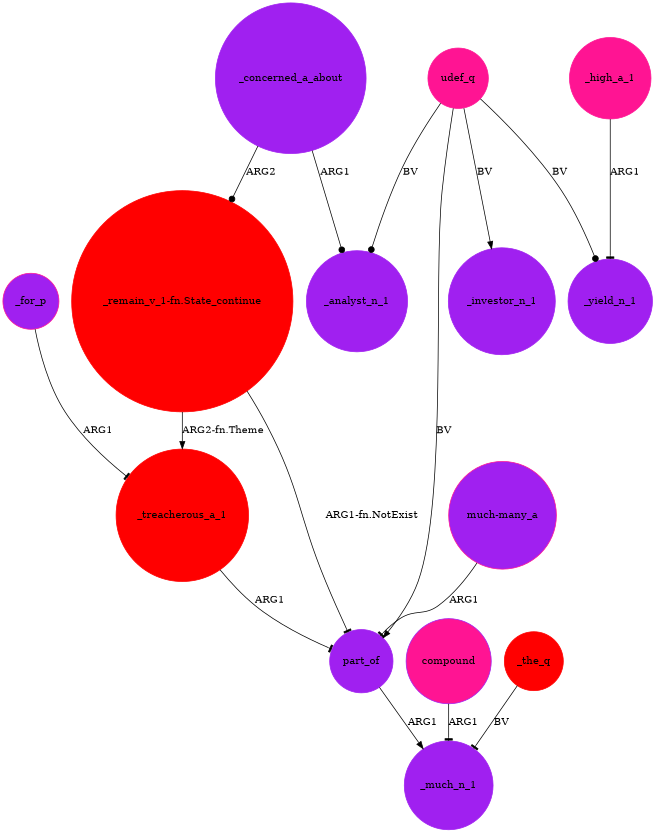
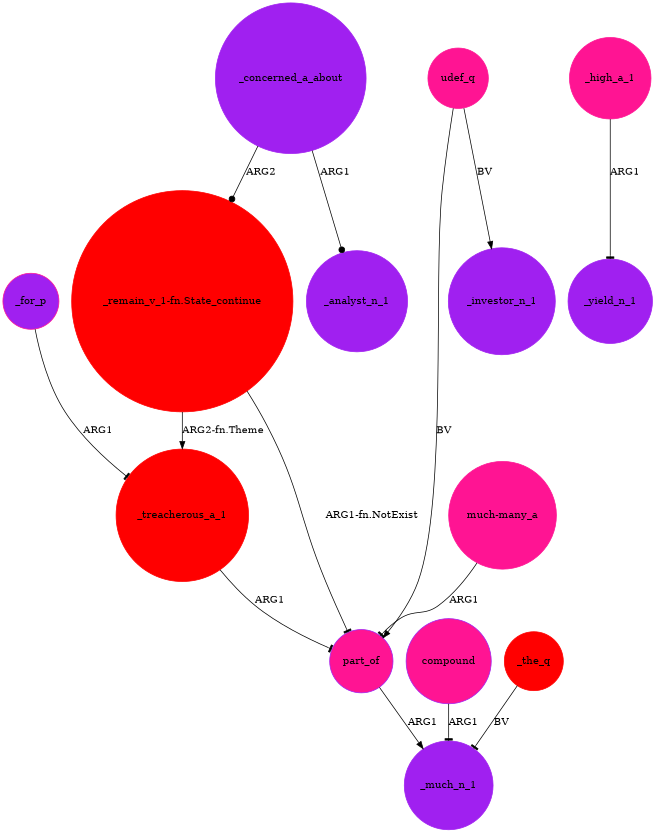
(547, 170) -> none
(400, 172) -> none
(503, 515) -> (503, 515)
(361, 661) -> (361, 661)
